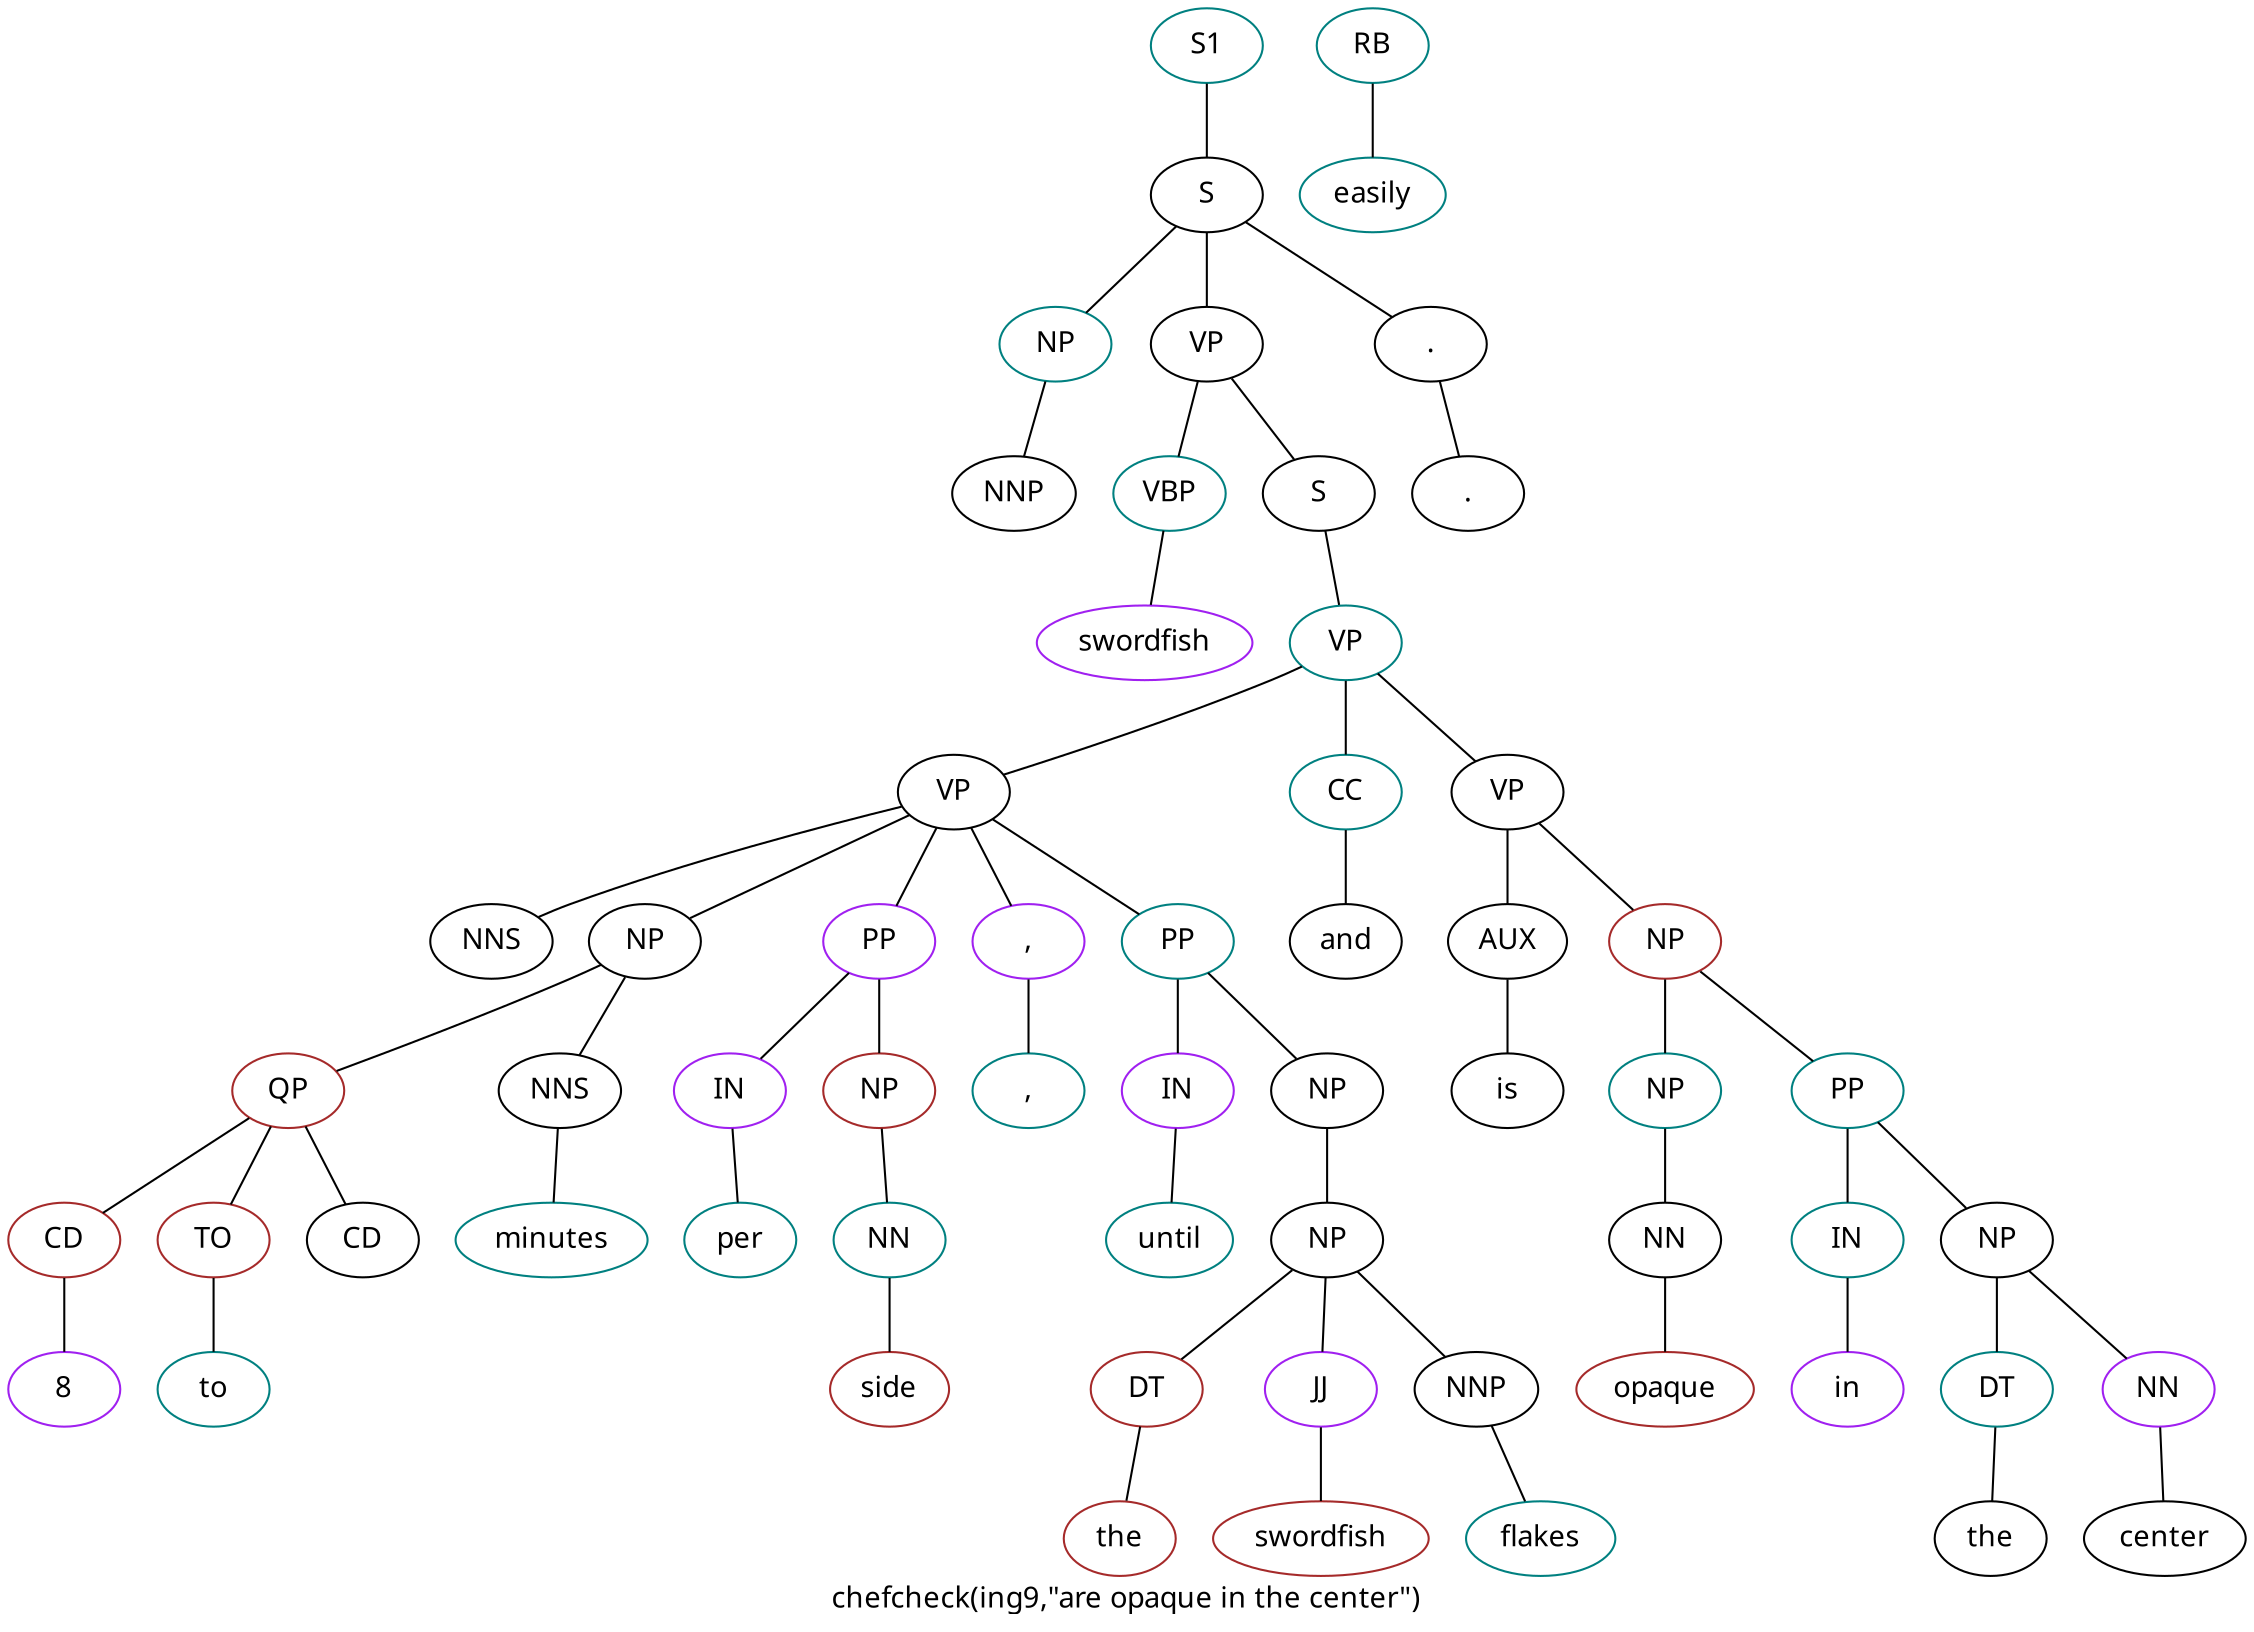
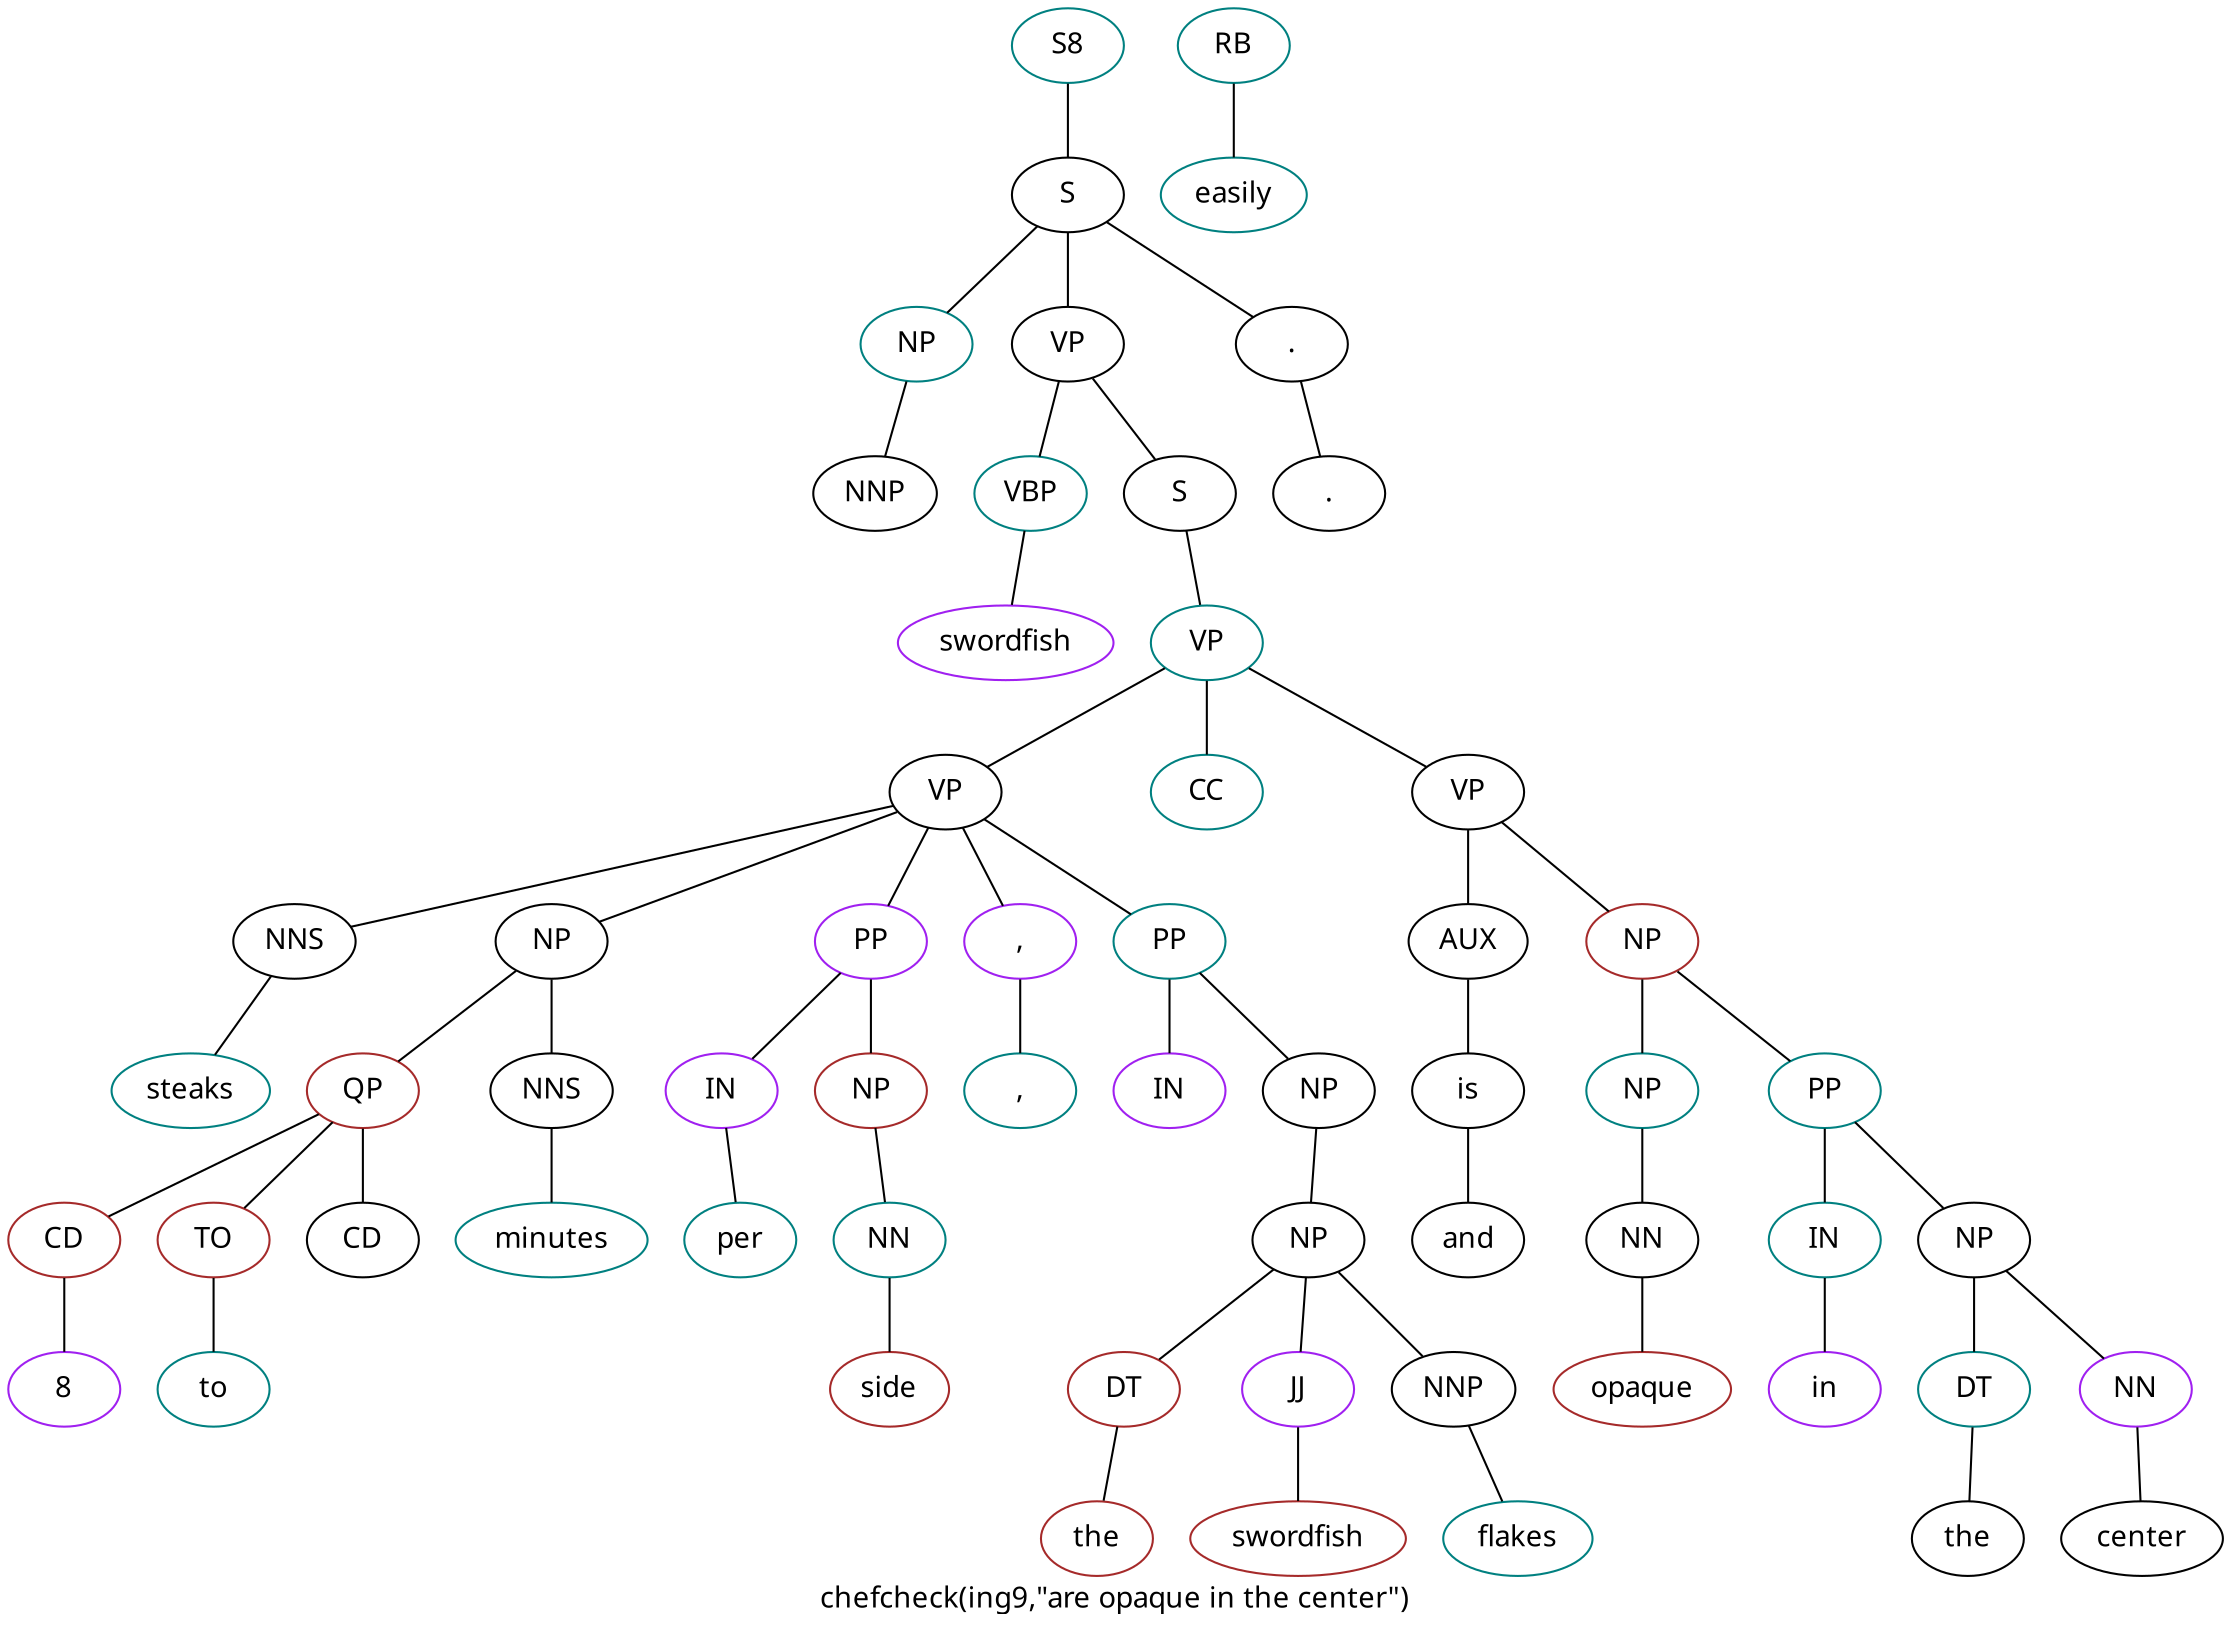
(1207, 46) -> (1068, 46)
(1346, 867) -> (1468, 1166)
none -> (191, 1091)
(1170, 1240) -> none
